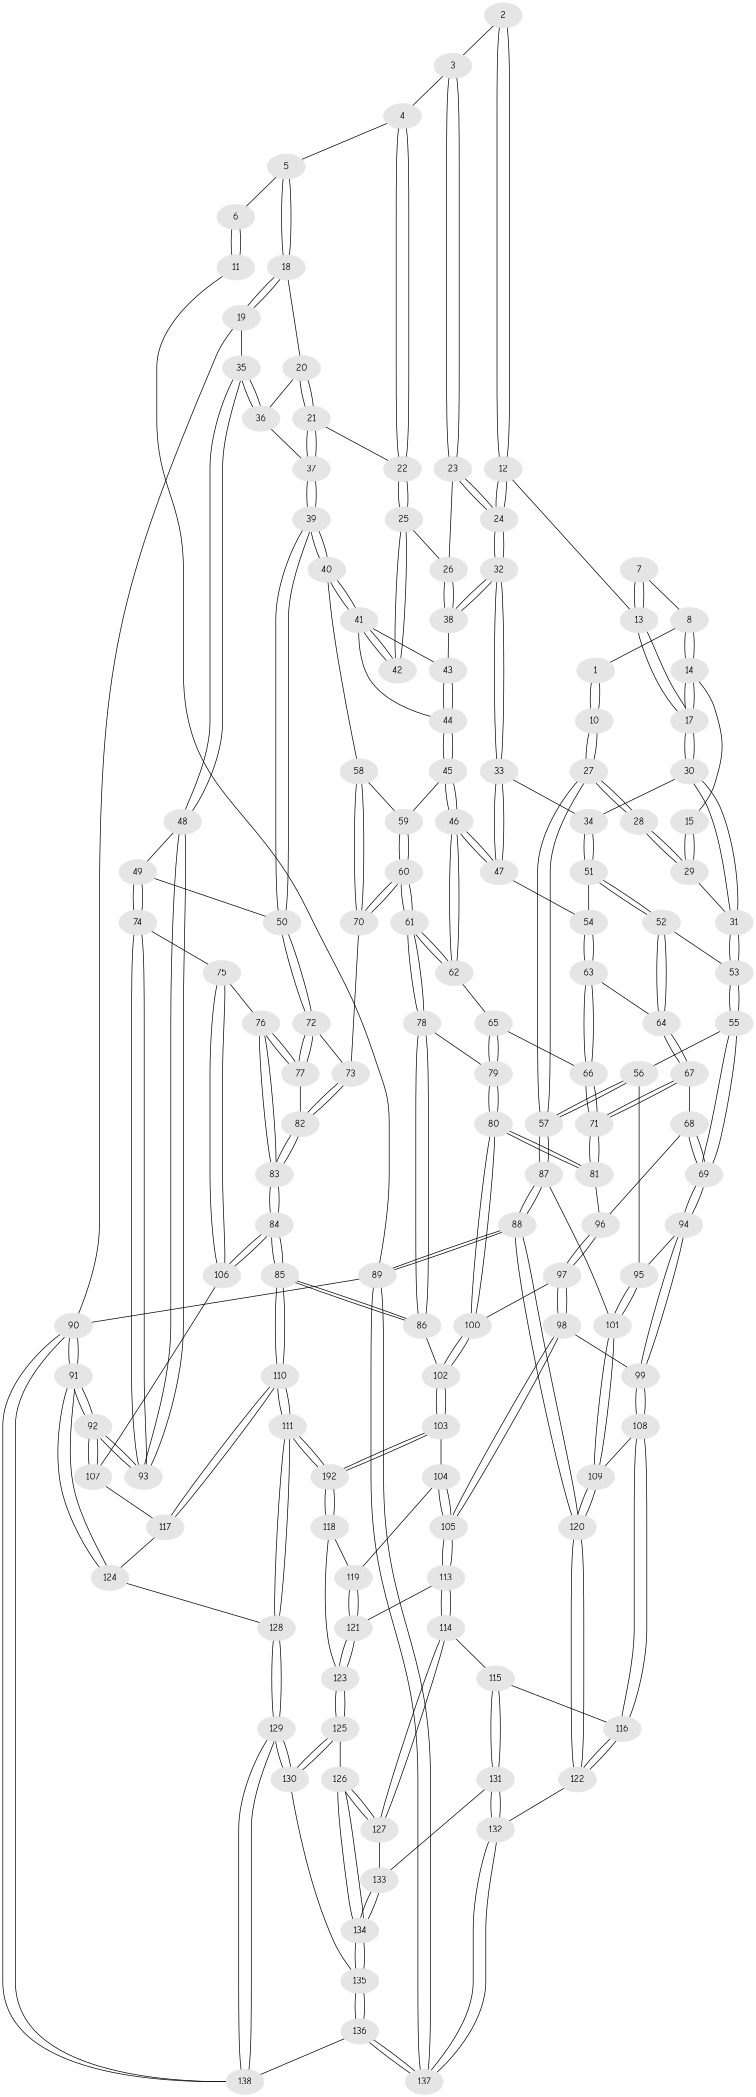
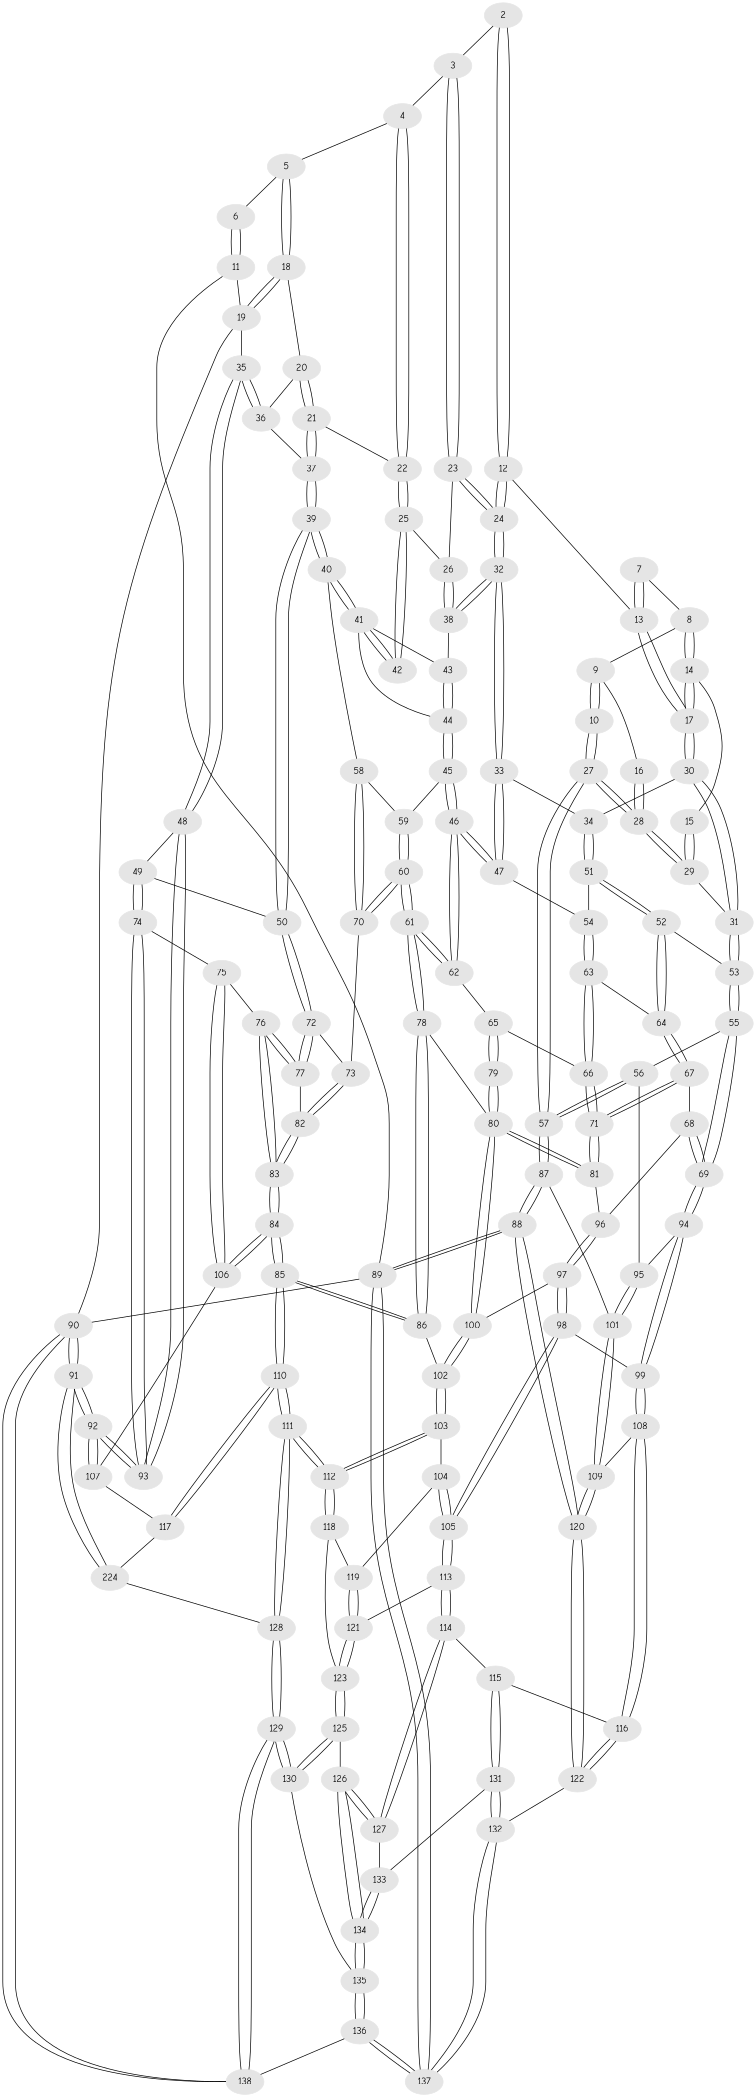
none -> (239, 293)
(596, 671) -> (596, 671)
none -> (639, 771)
(458, 1049) -> (458, 1074)
(330, 1477) -> (330, 1477)
(110, 1578) -> (110, 1578)
